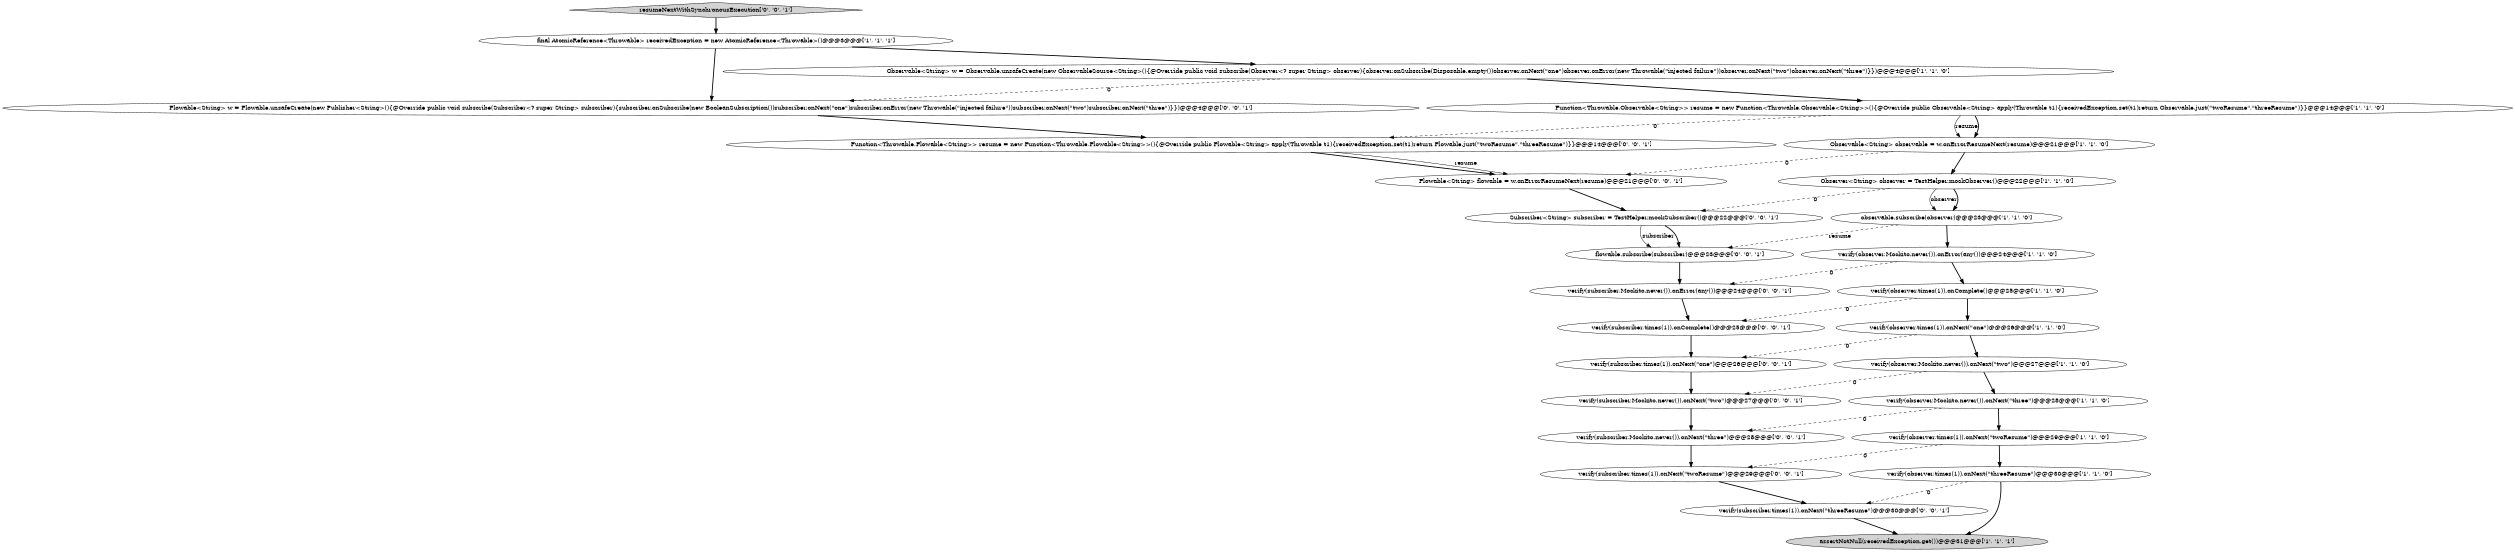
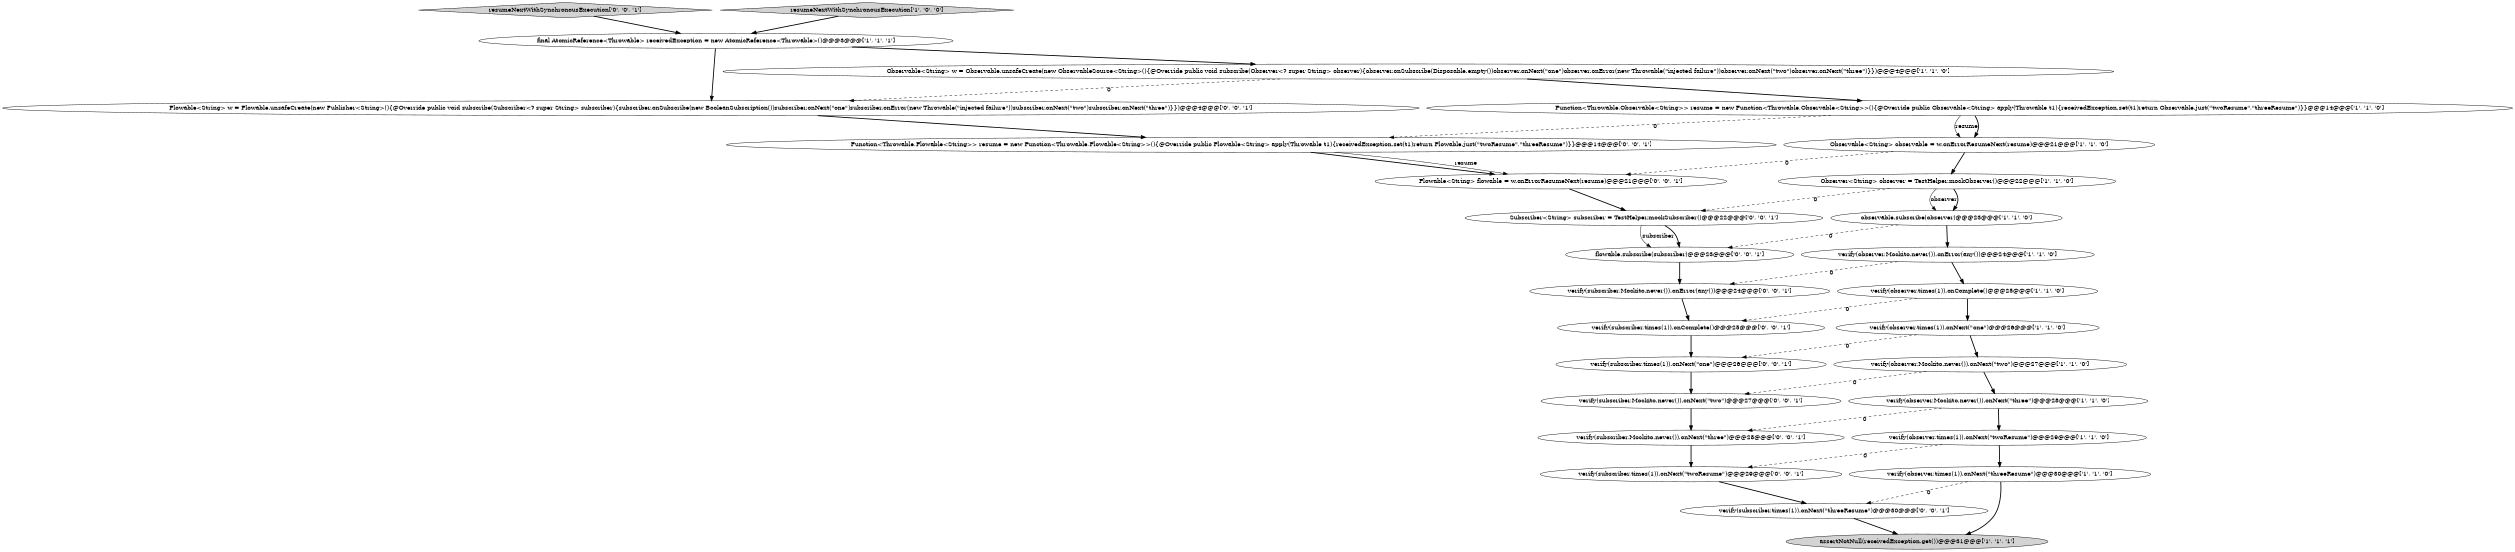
none -> (867, 10)
(1840, 236) -> (1831, 236)
